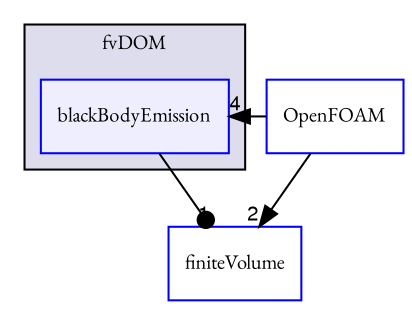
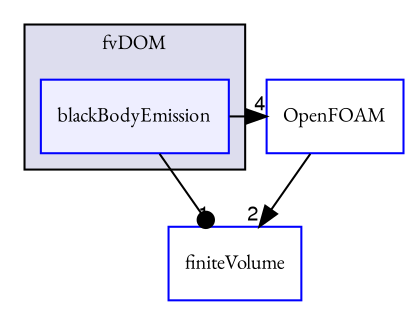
(258, 116) -> (238, 116)
